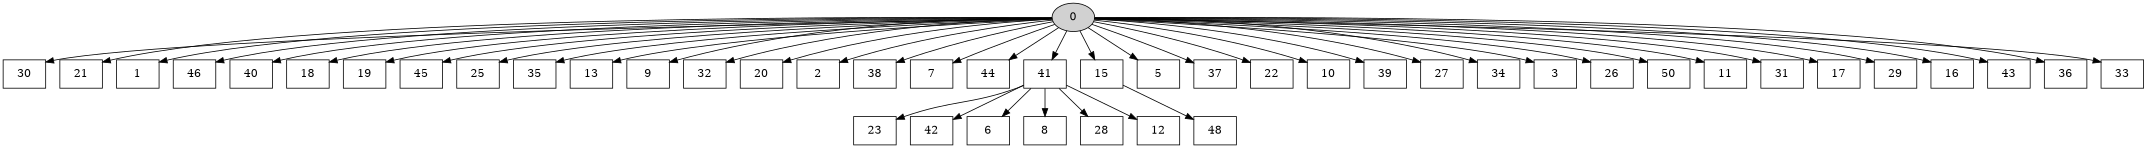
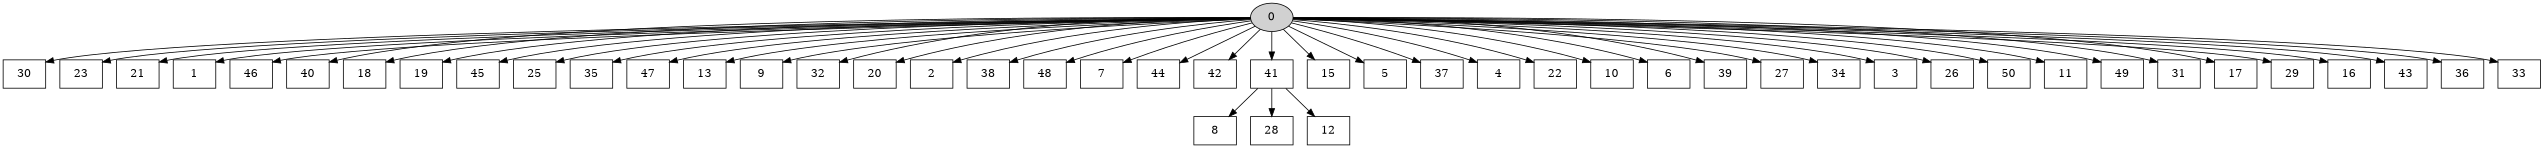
none -> (648, 74)
none -> (1499, 74)
none -> (2122, 74)
(1019, 100) -> (1537, 38)
(990, 101) -> (1247, 42)
(1155, 101) -> (1162, 37)
(964, 102) -> (680, 29)
